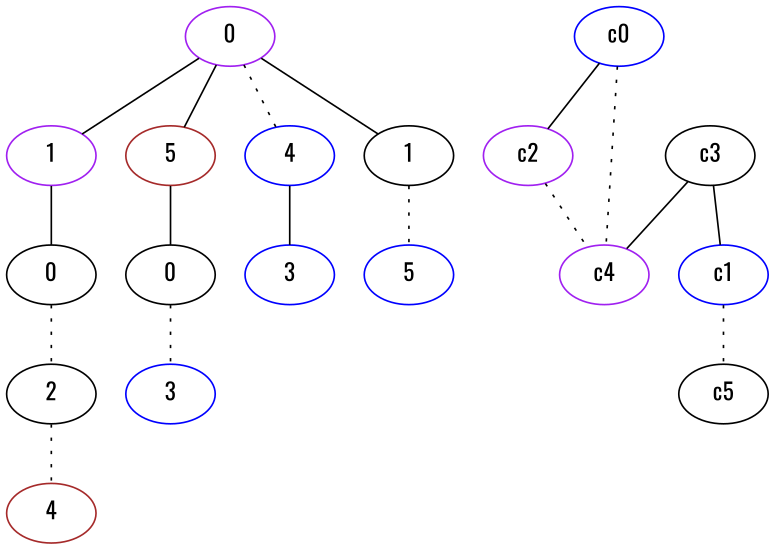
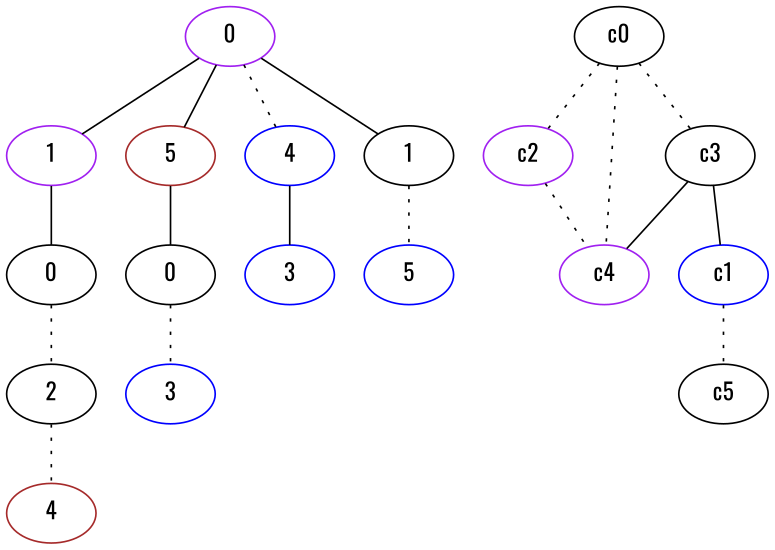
(619, 36) -> (619, 36)
(574, 96) -> (574, 96)
none -> (665, 96)
